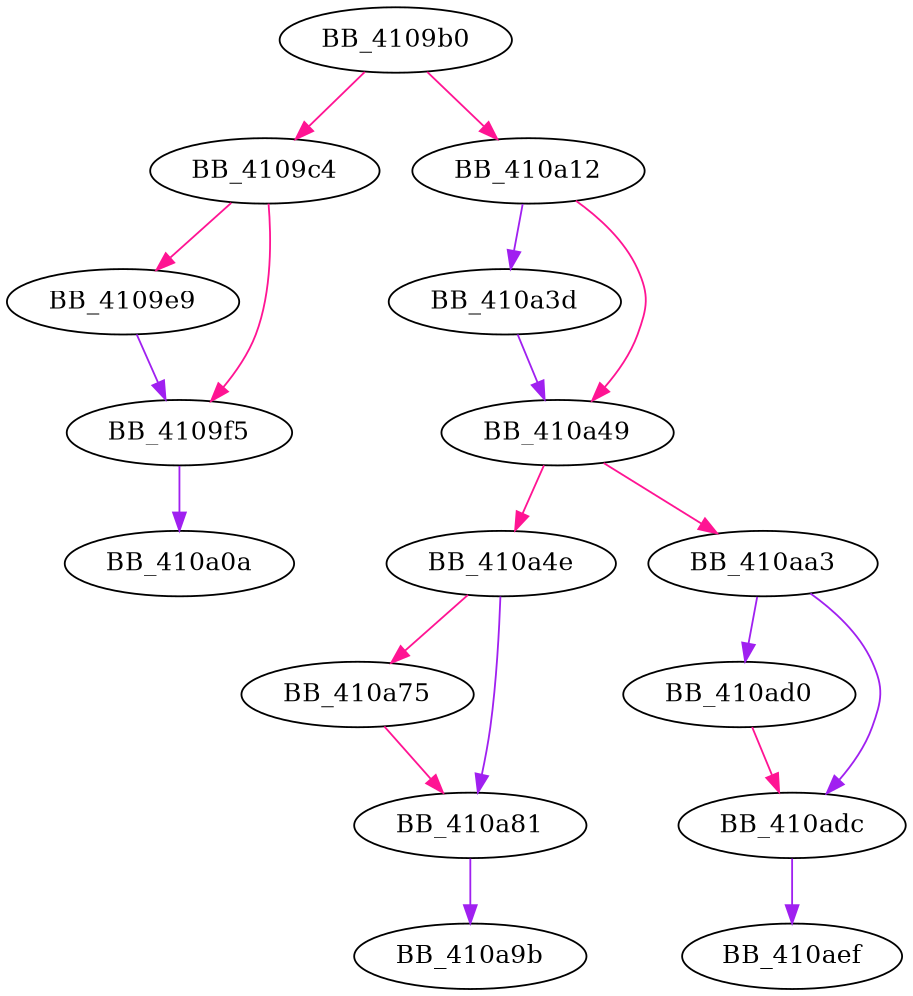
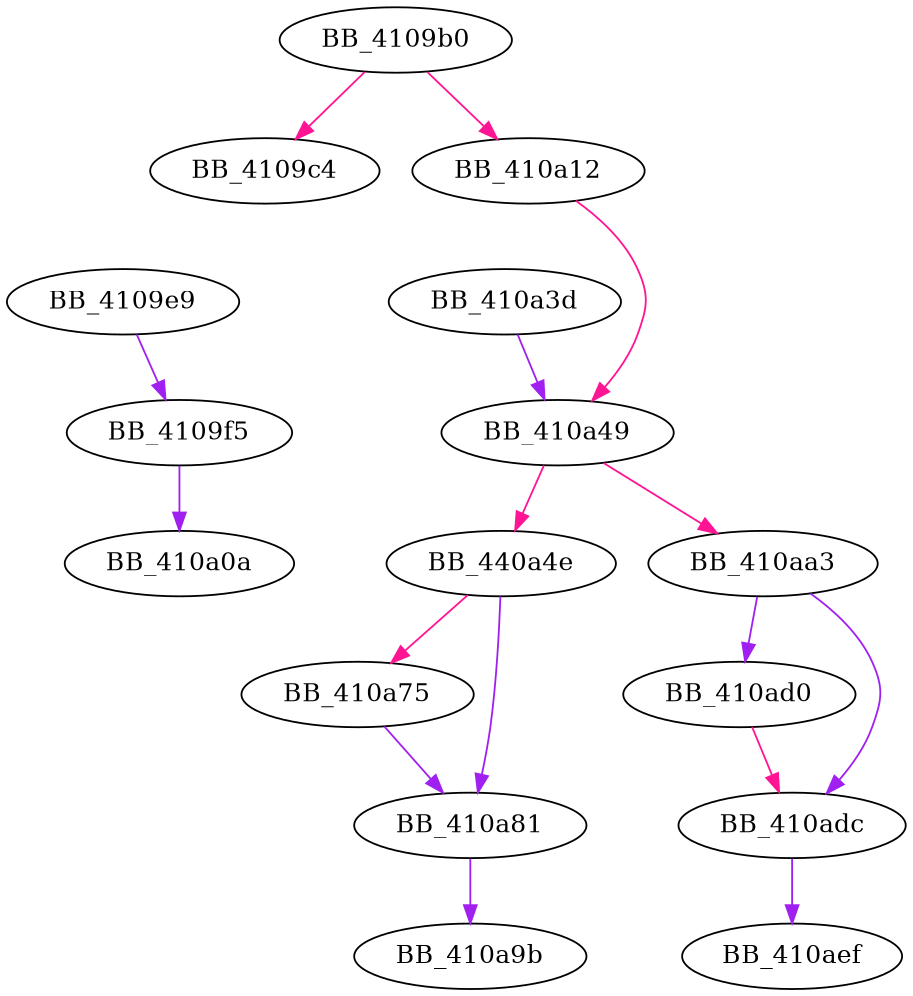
(518, 227) -> none
(201, 230) -> none
(265, 301) -> none
(501, 564) -> (501, 564)
(407, 753) -> (407, 753)
